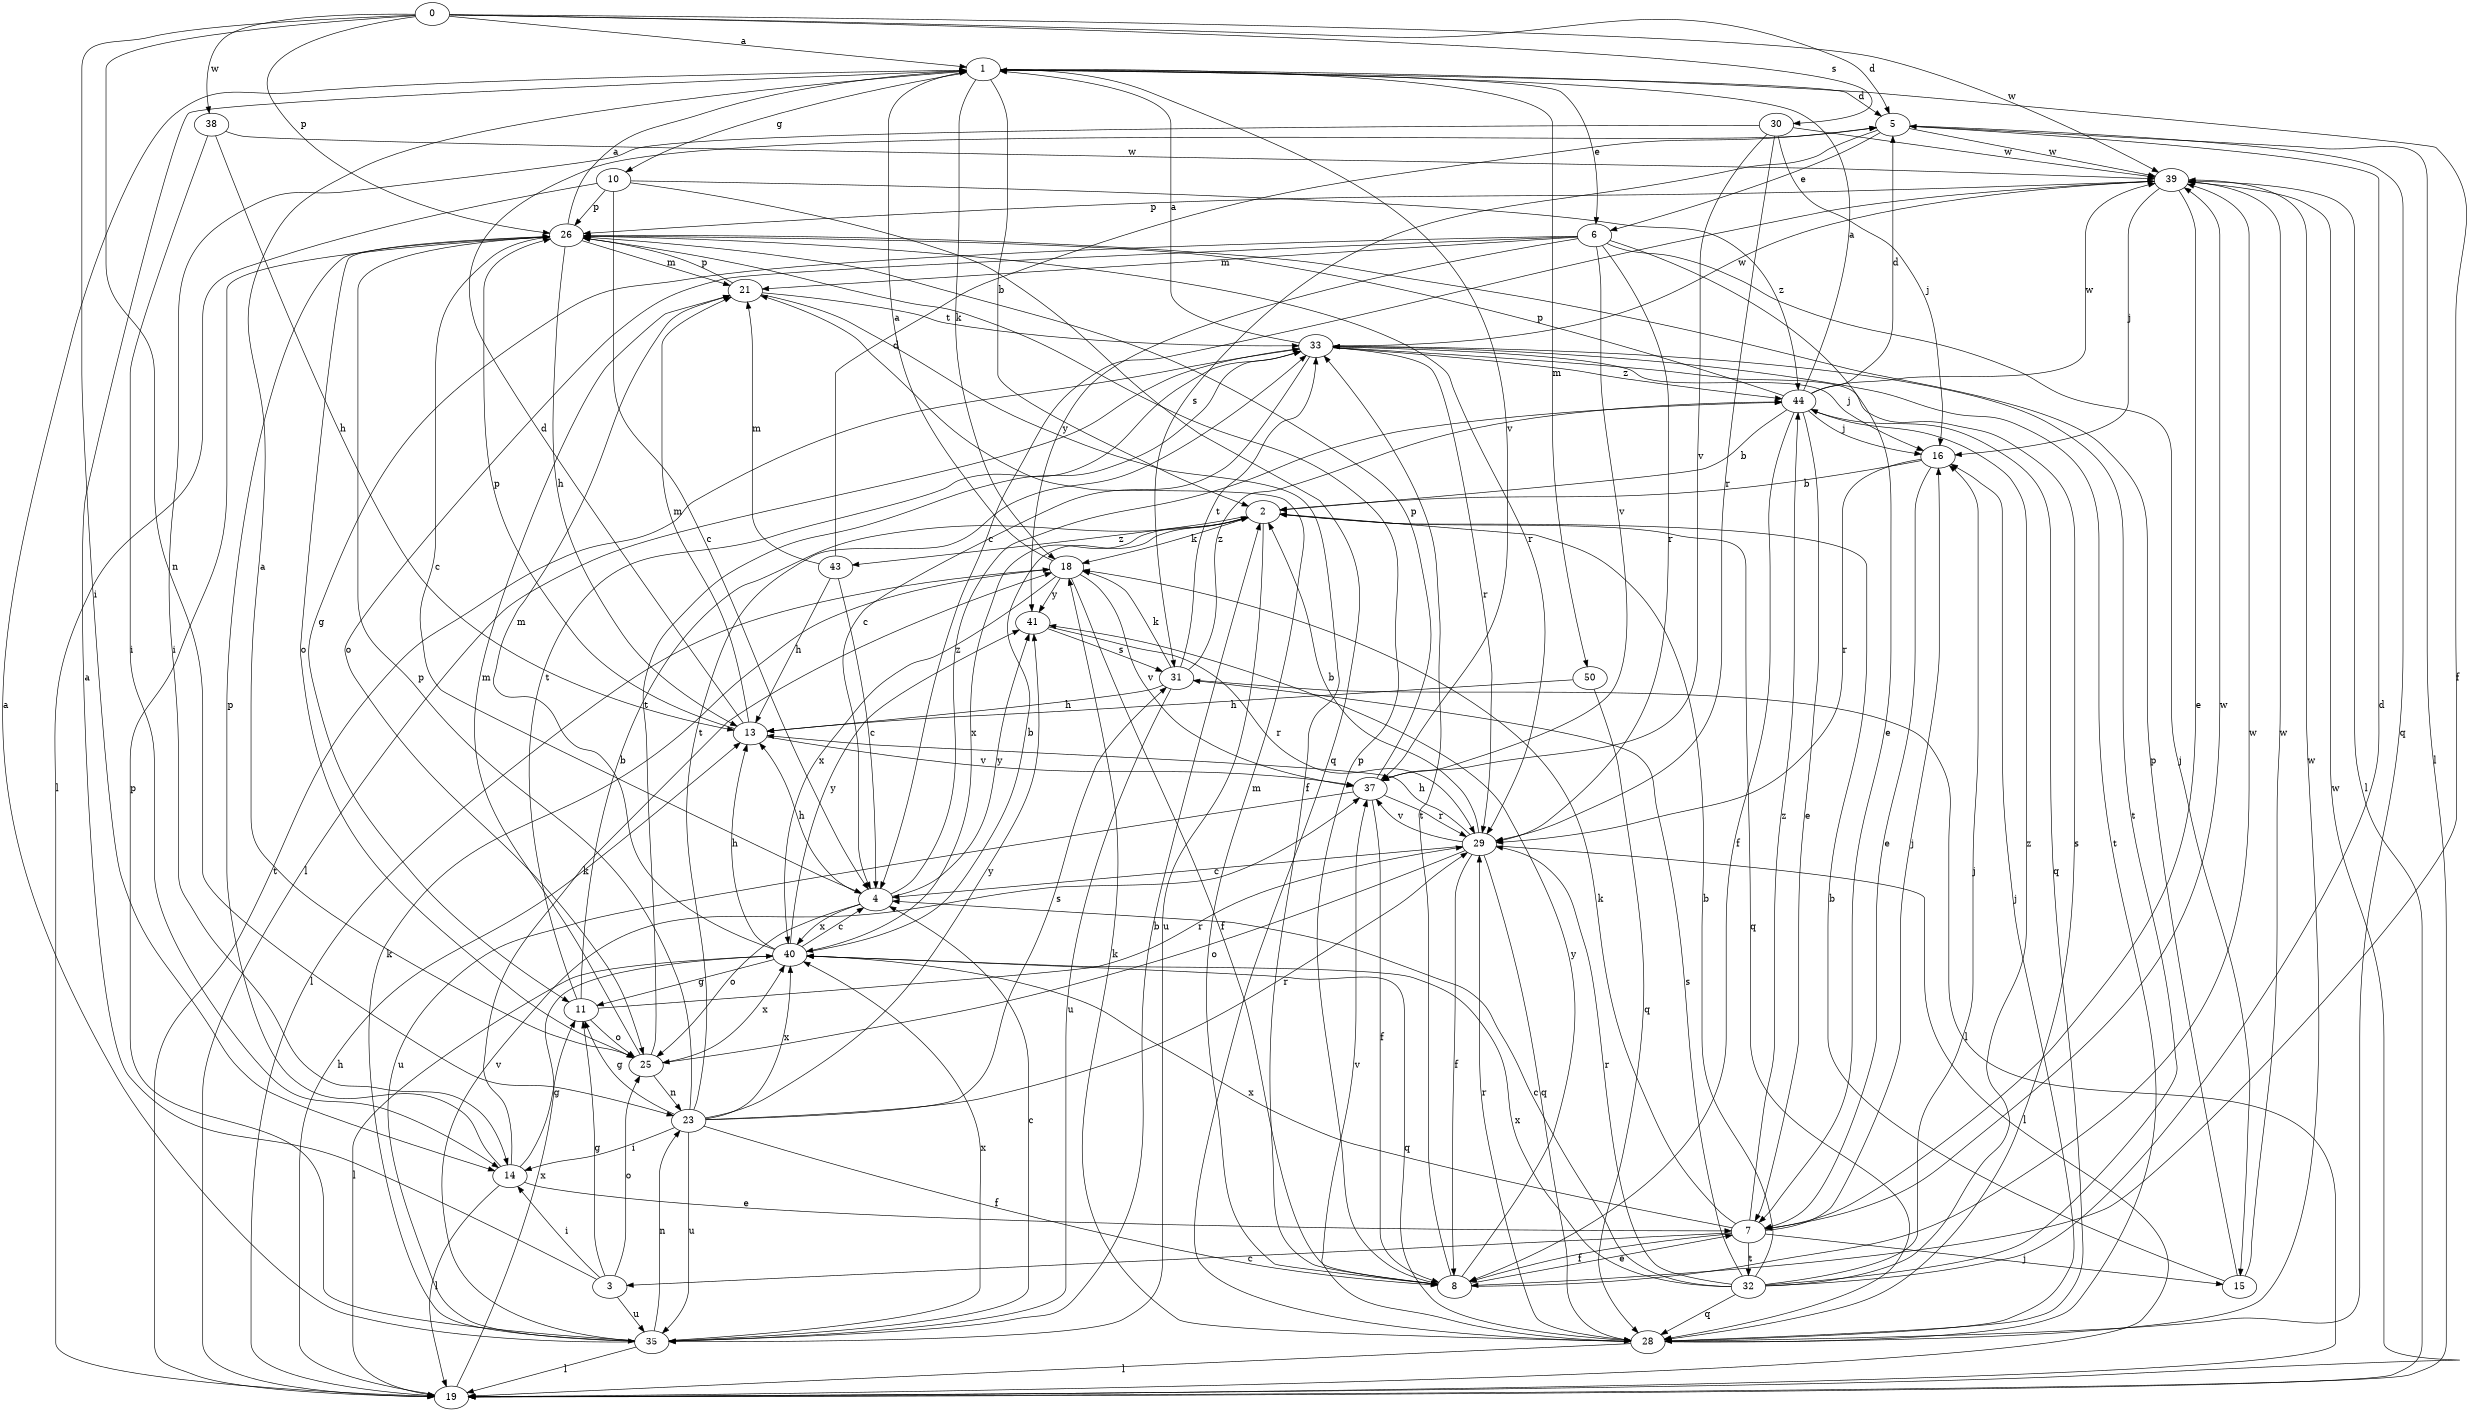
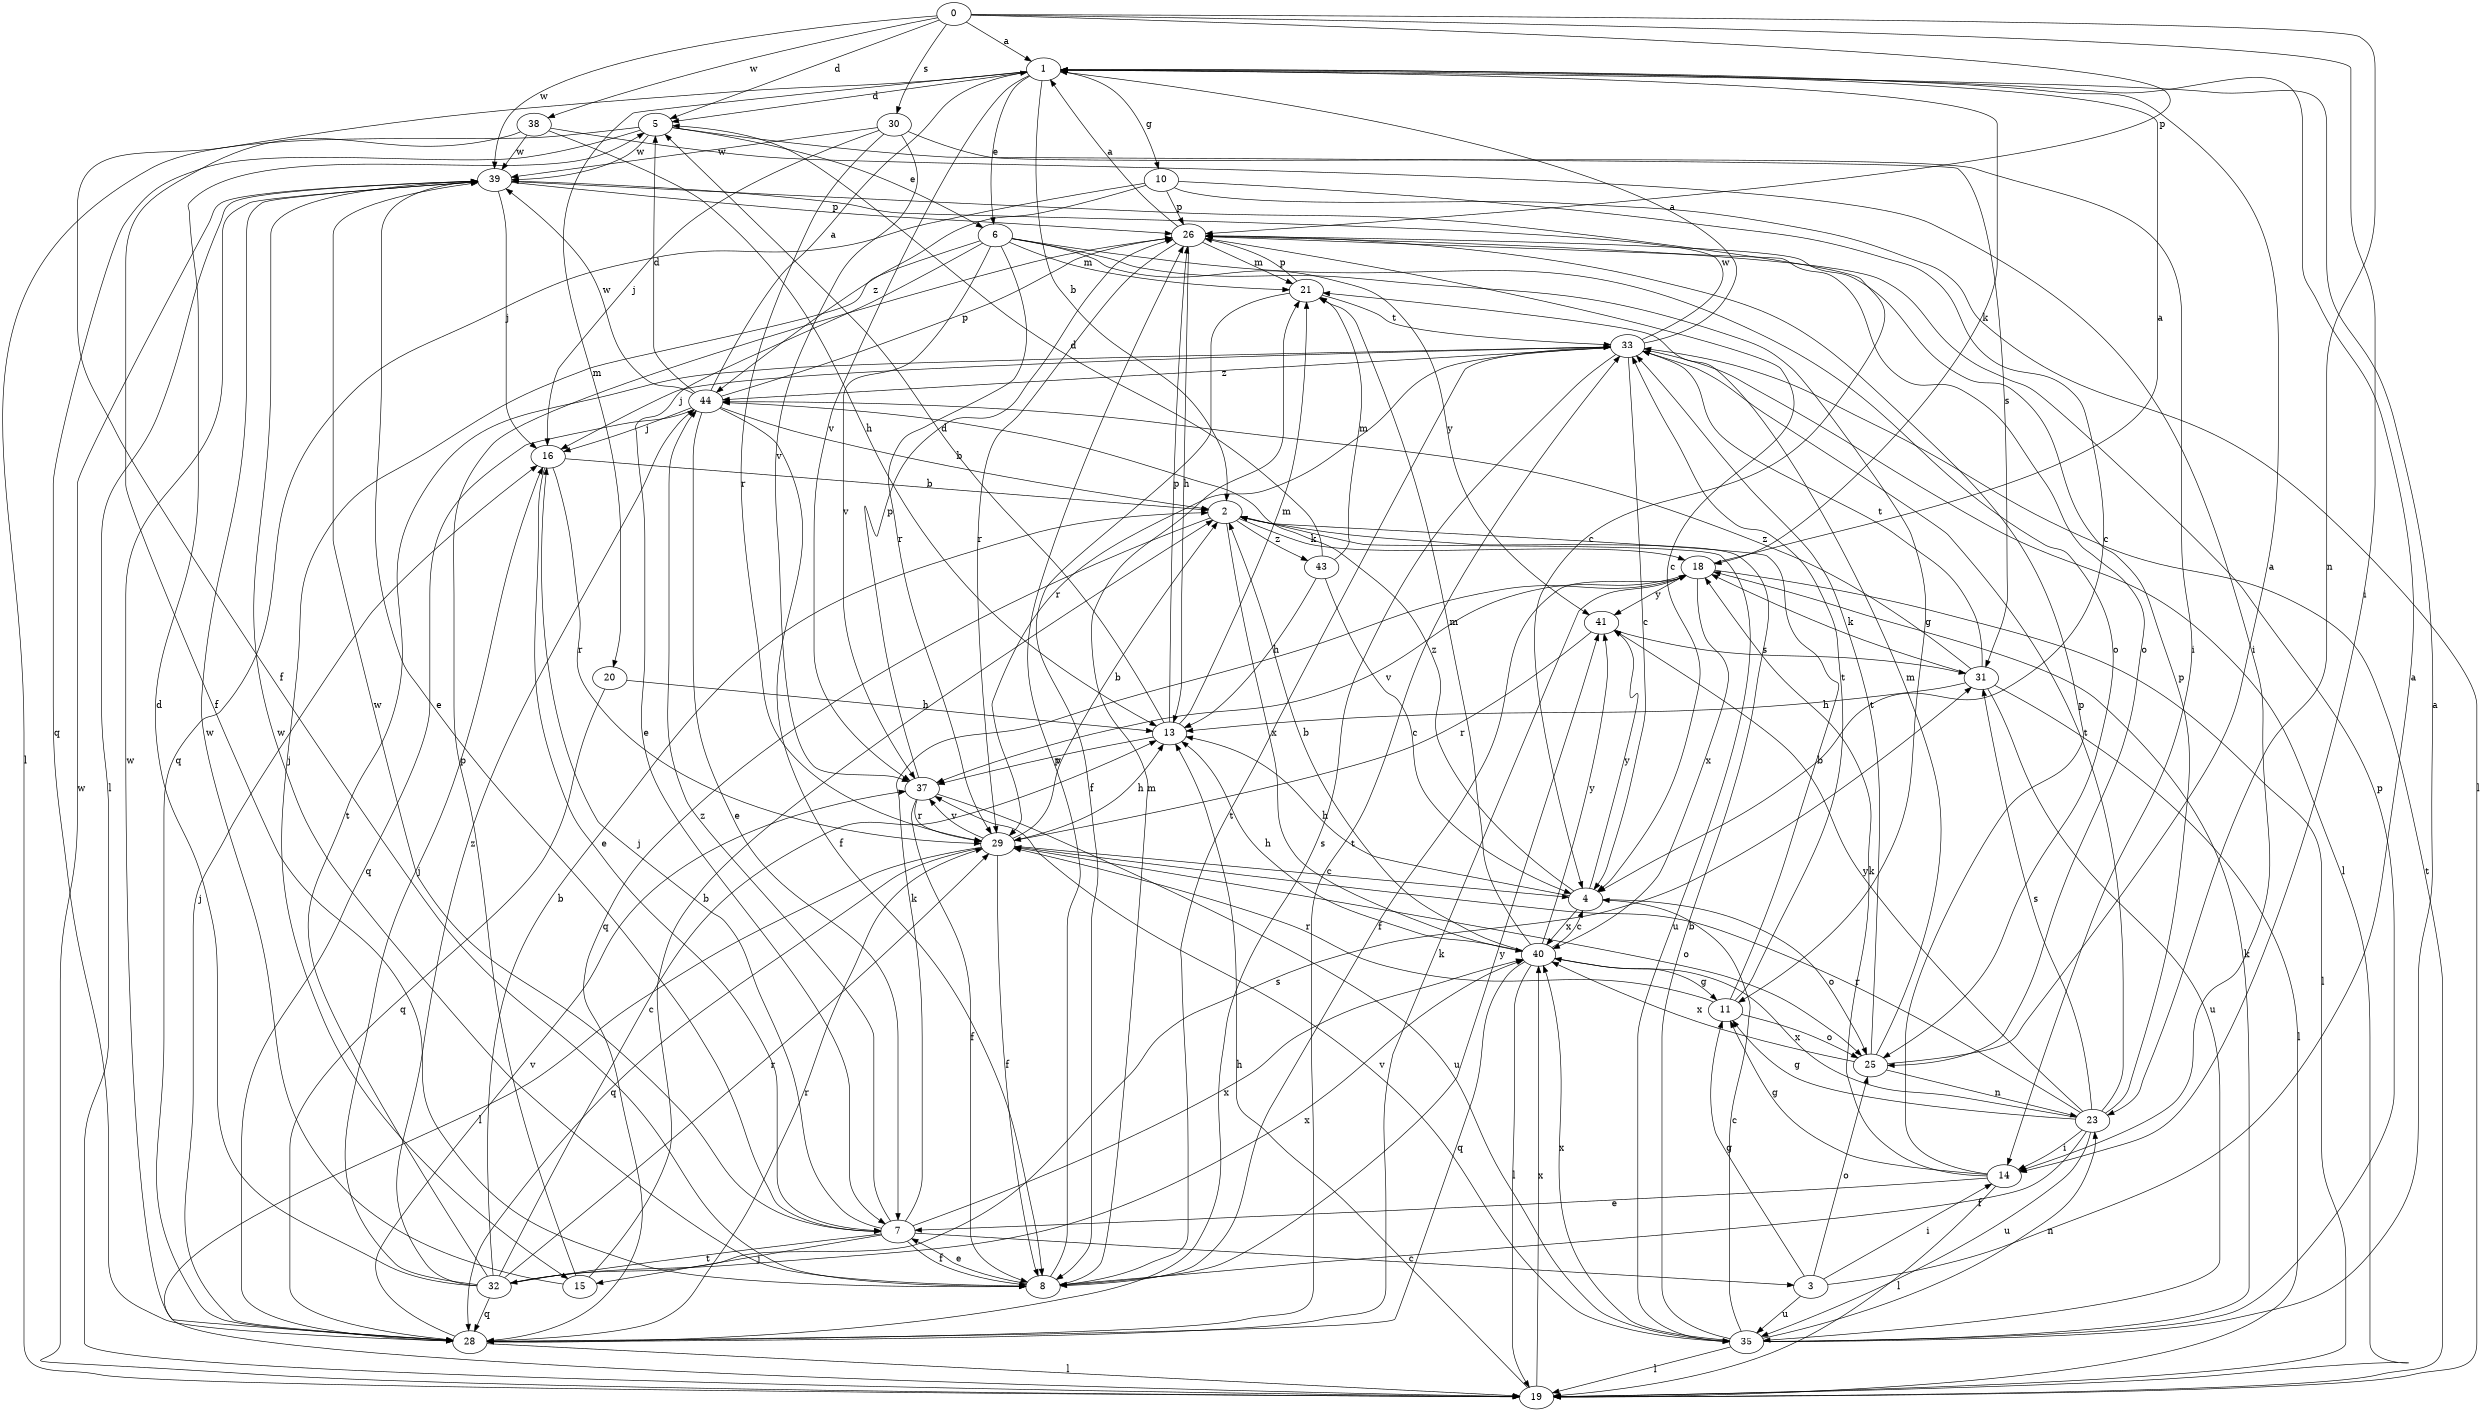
(1590, 678) -> (610, 678)
none -> (254, 801)
(1394, 963) -> (716, 907)
